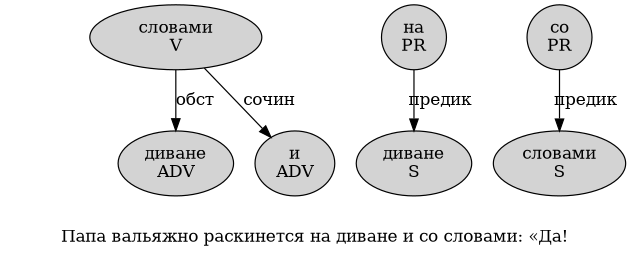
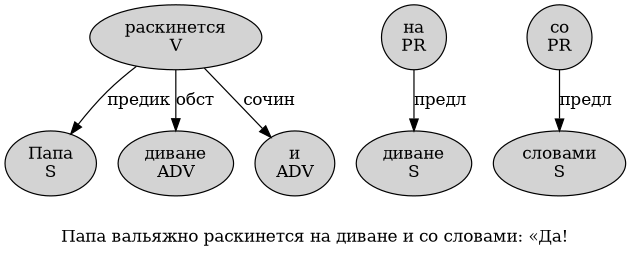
(176, 37) -> (176, 37)
(440, 100) -> (440, 100)
(586, 100) -> (586, 100)
none -> (51, 163)
